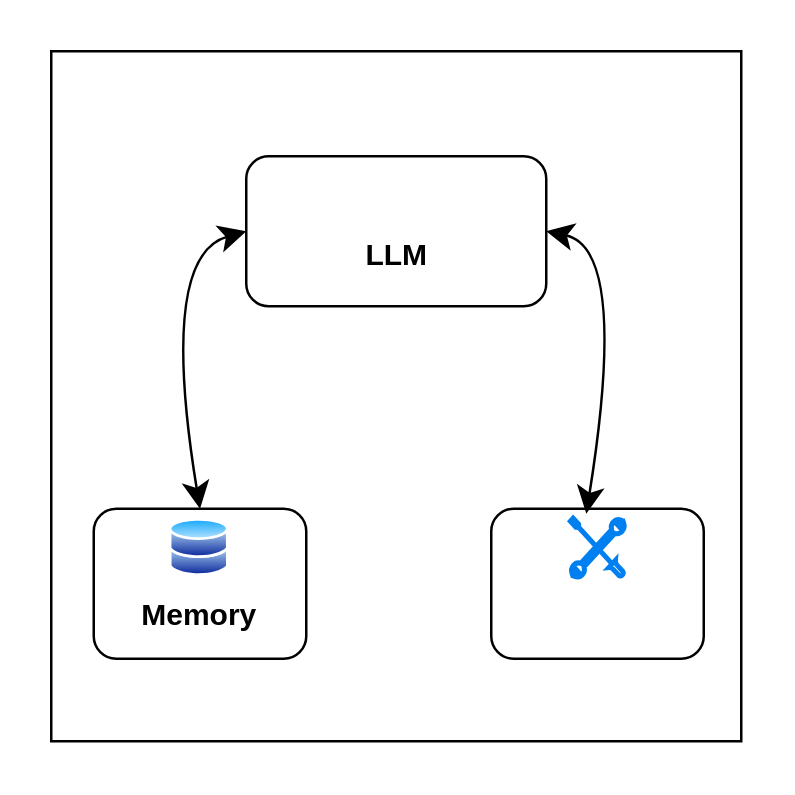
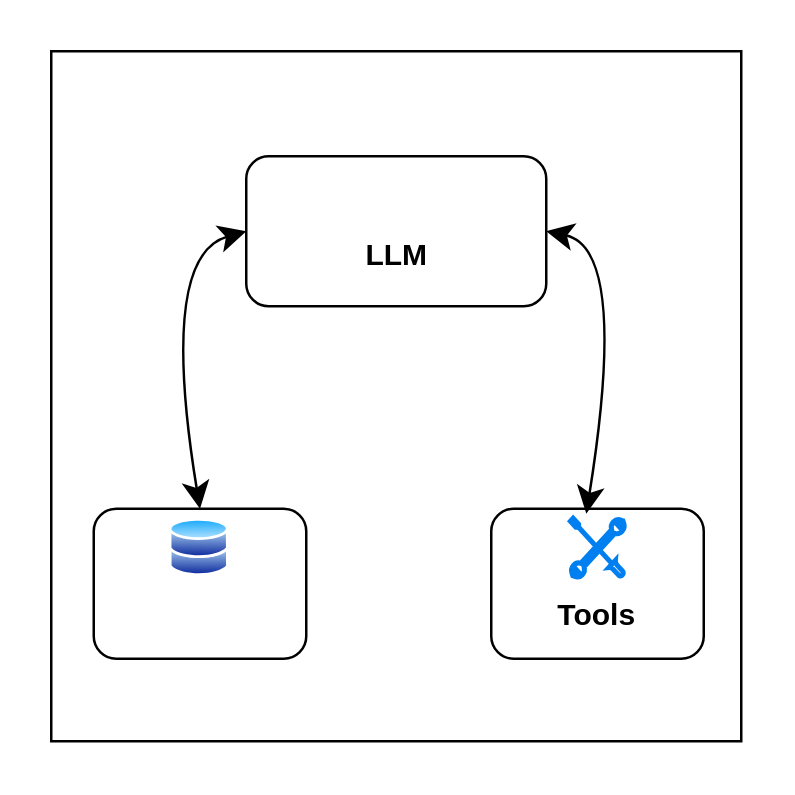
(200, 616) -> none
none -> (598, 616)
